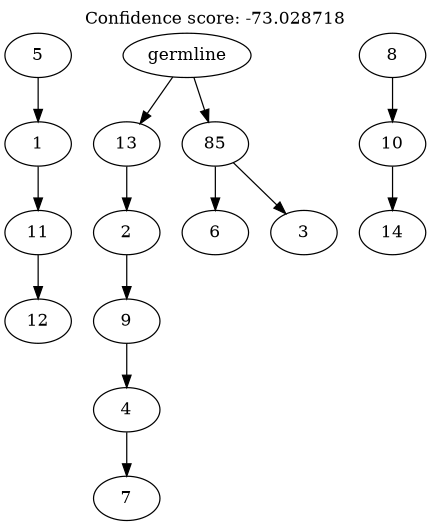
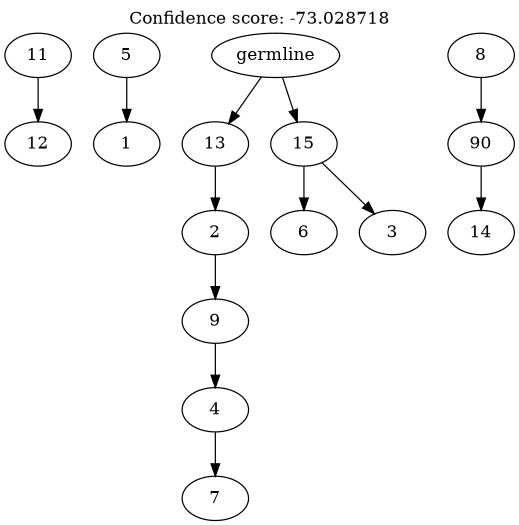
(215, 144) -> (304, 144)
(393, 144) -> (481, 144)
(38, 182) -> none
